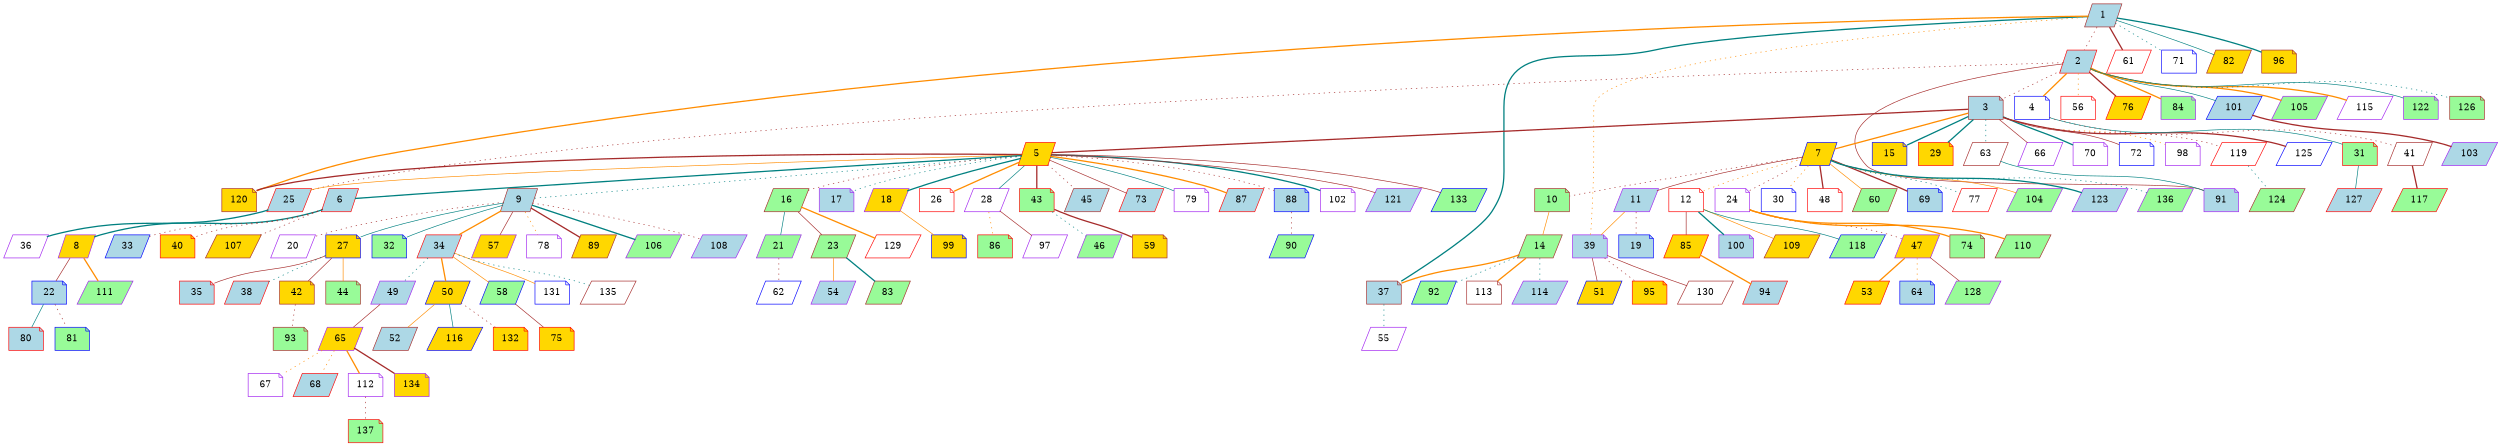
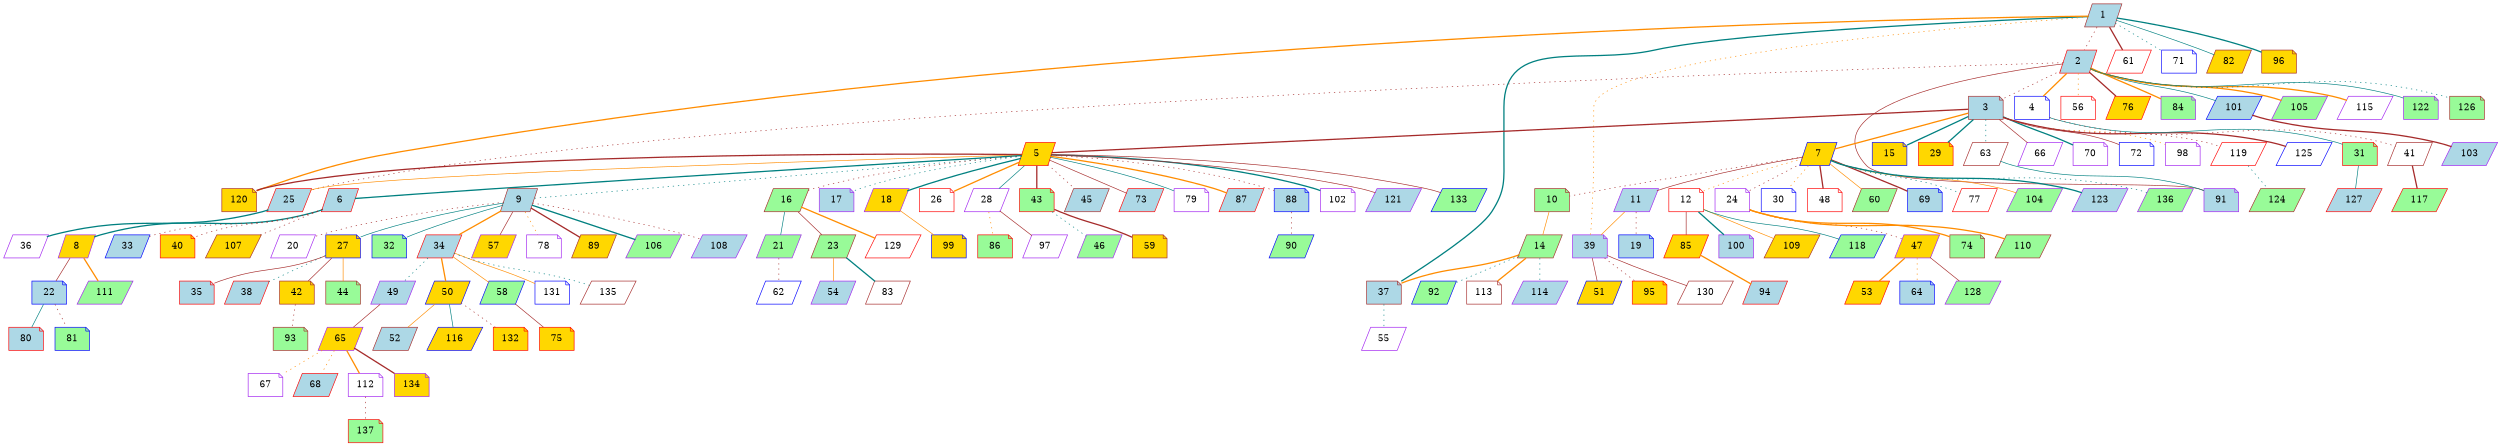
(888, 293) -> (888, 293)
